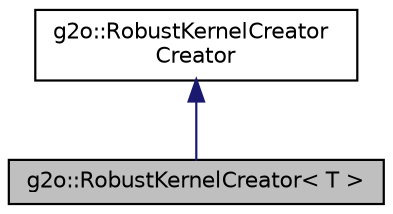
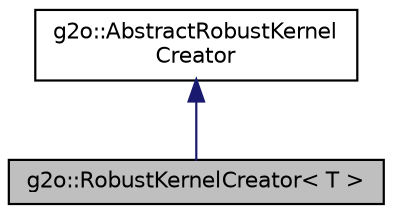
(196, 45) -> (196, 45)
